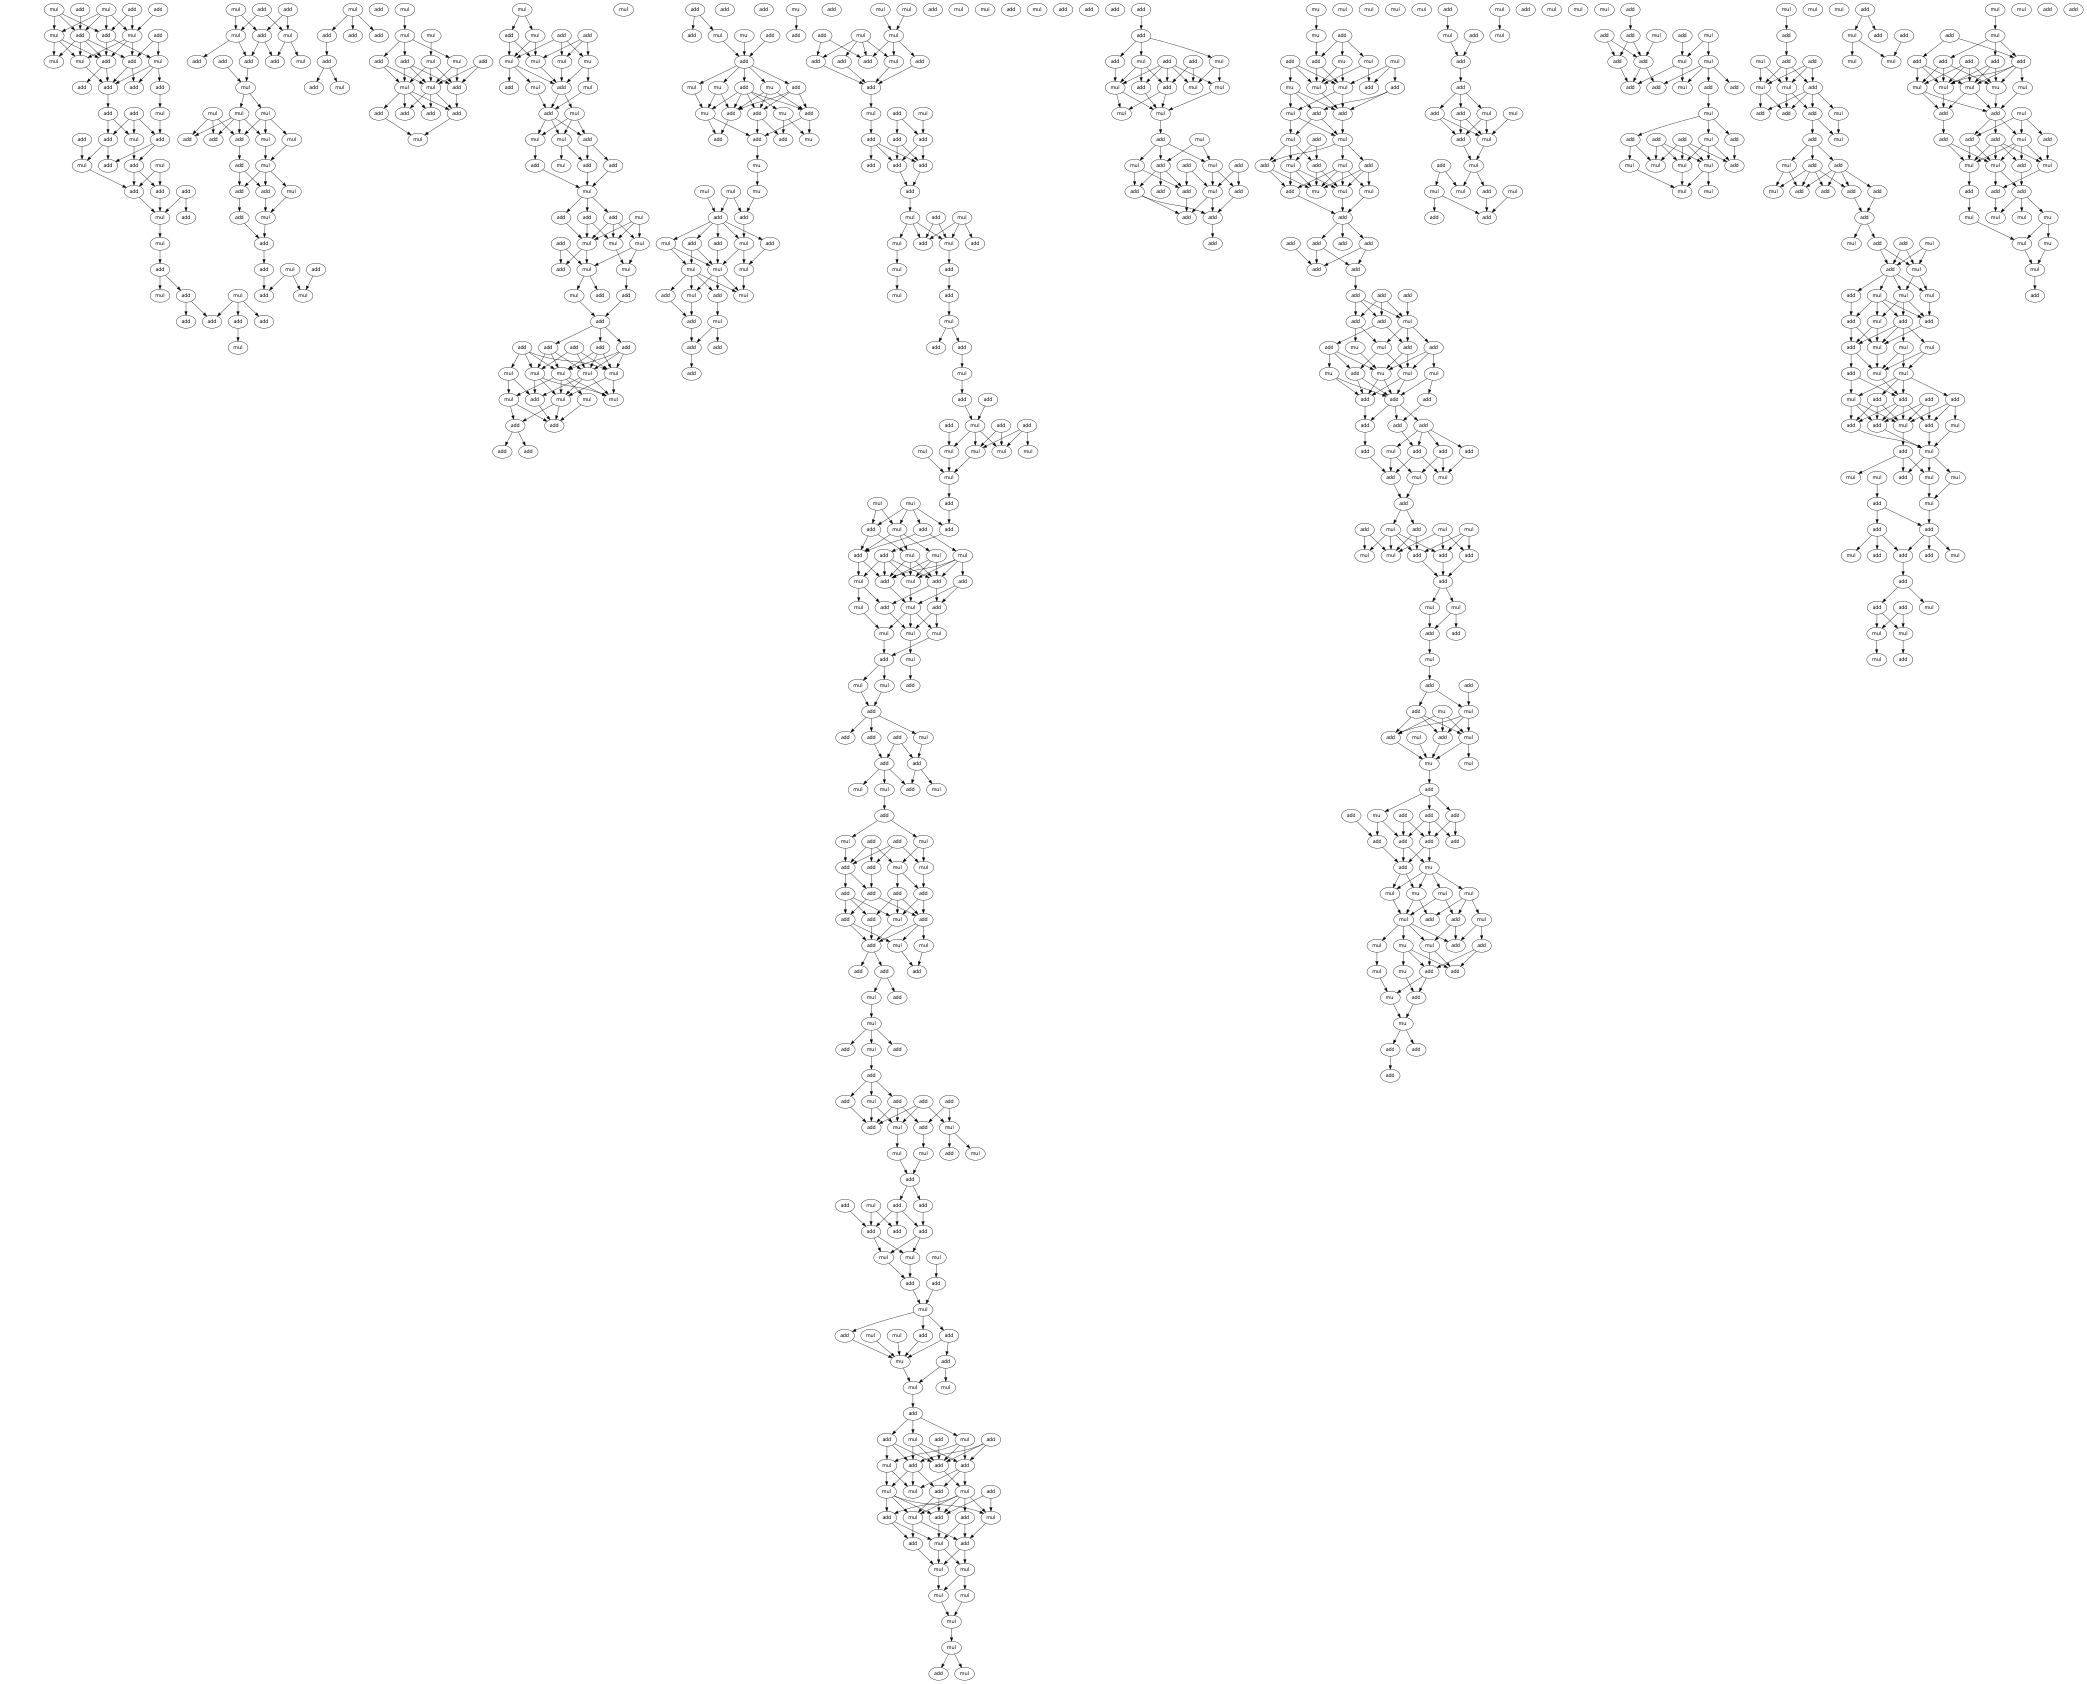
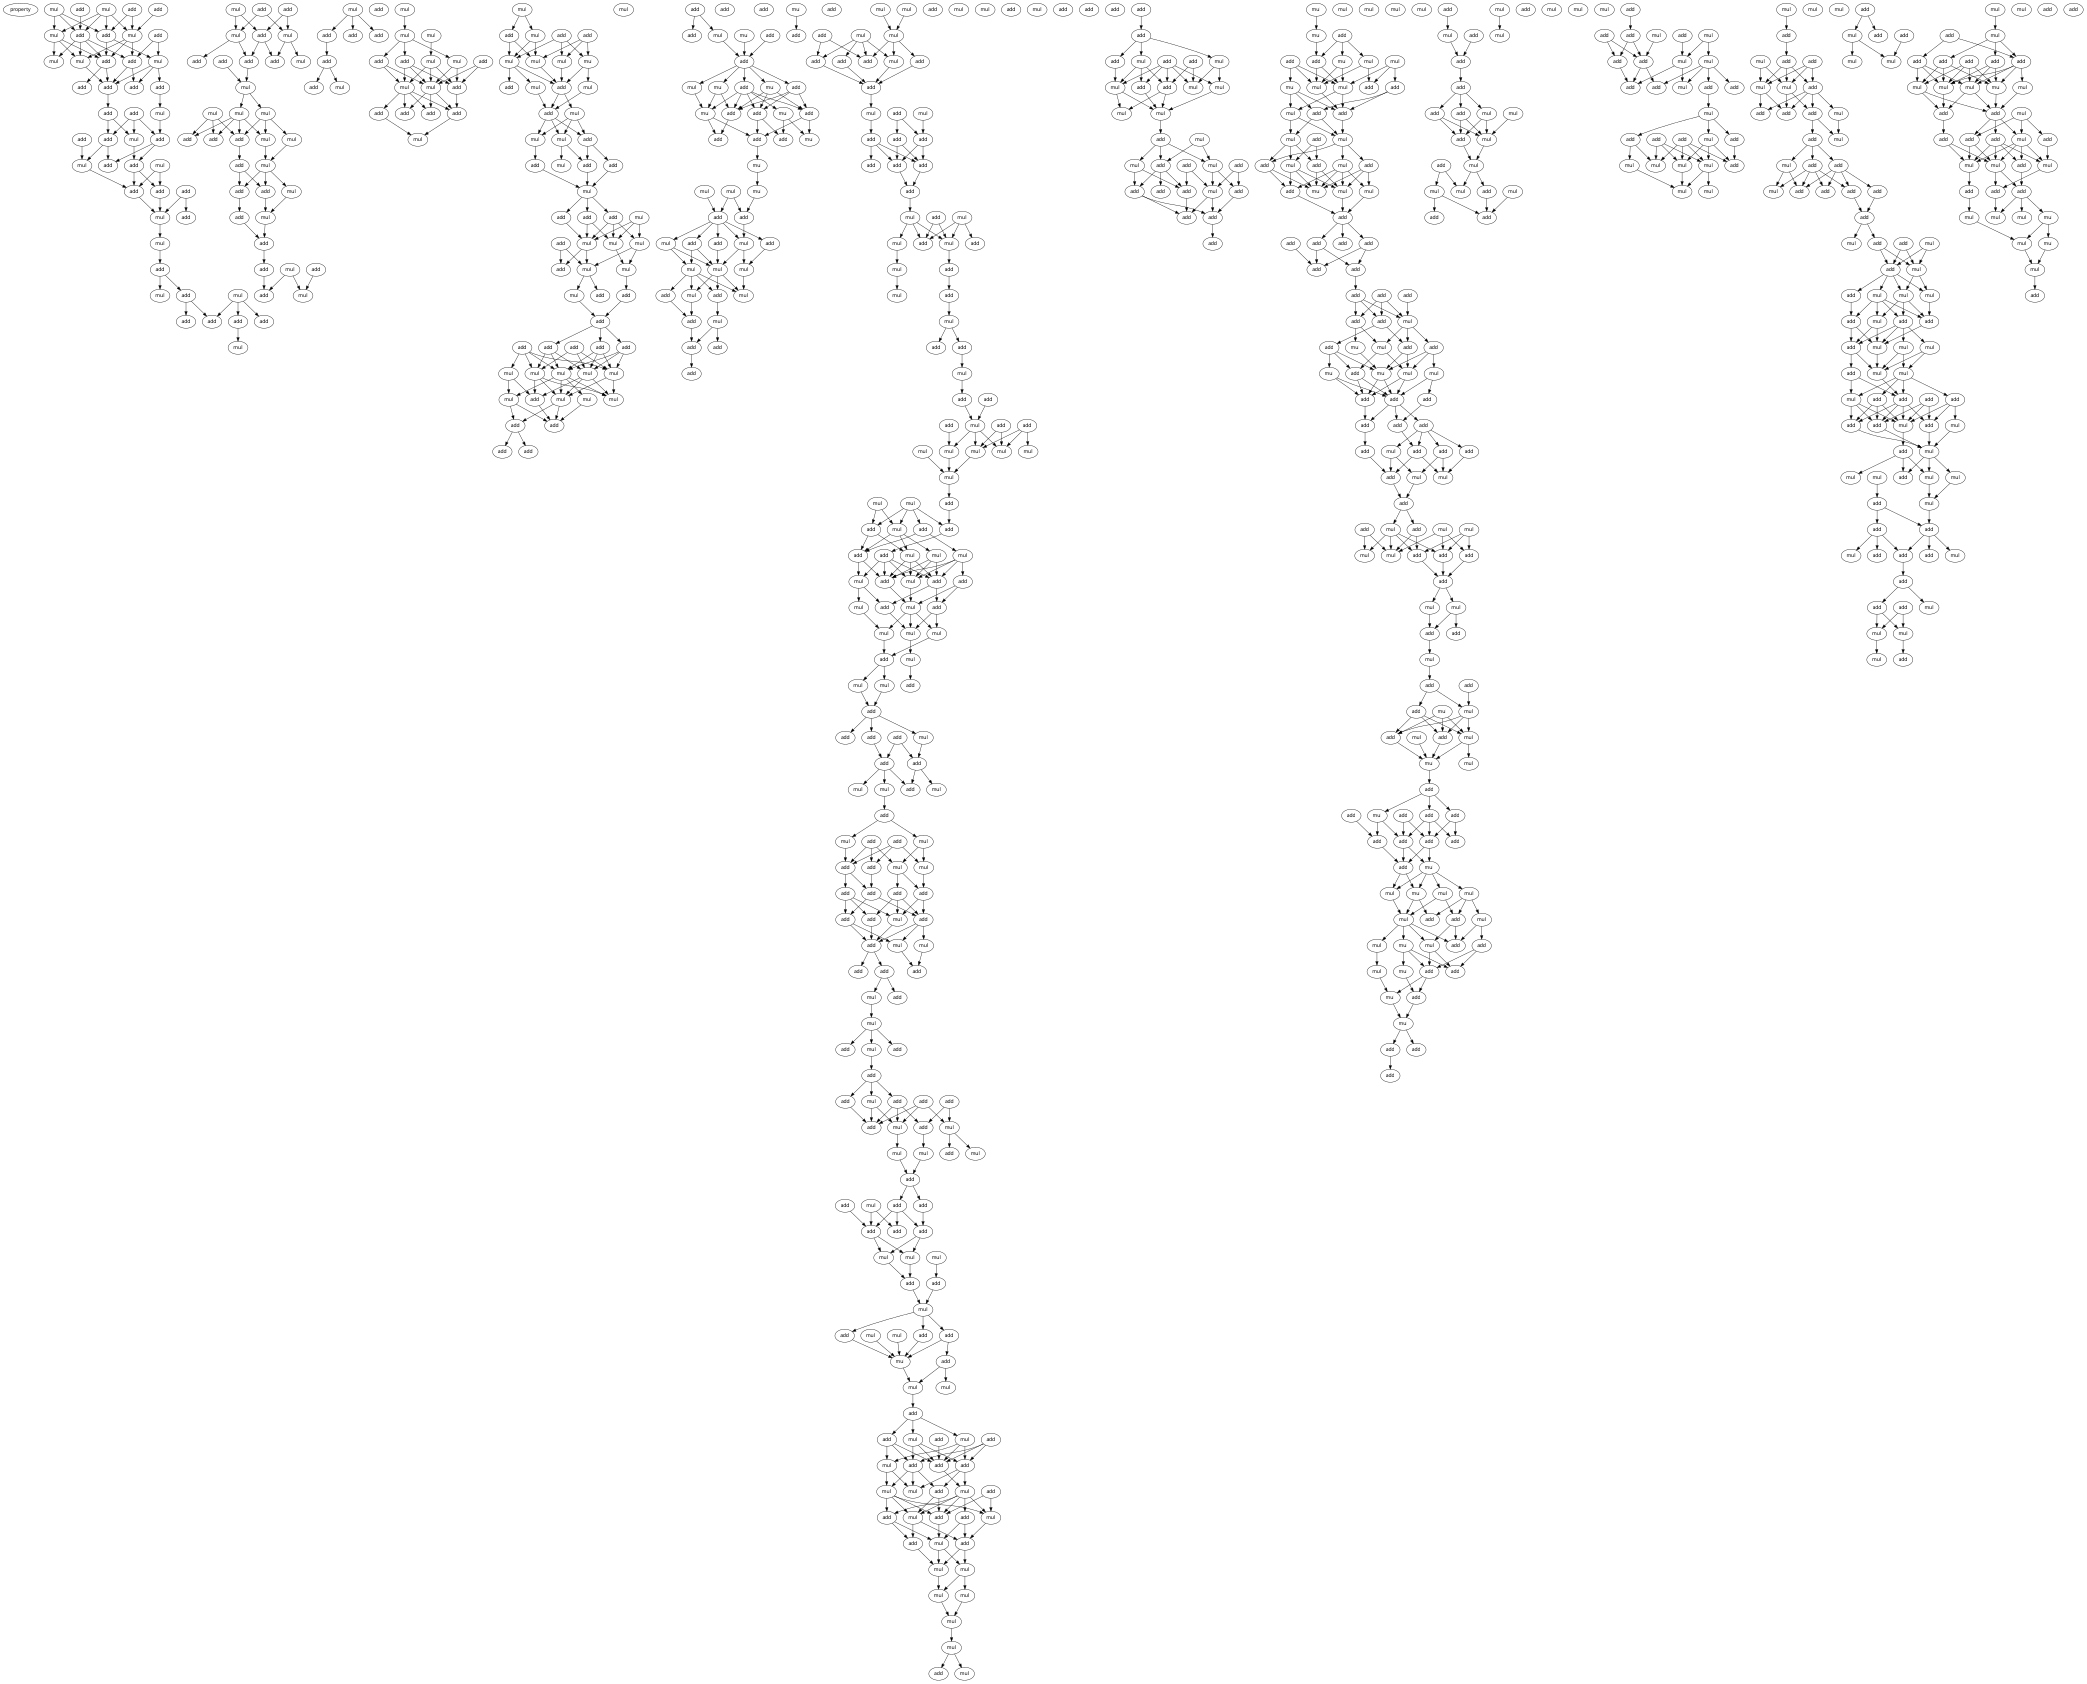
none -> (21, 10)
